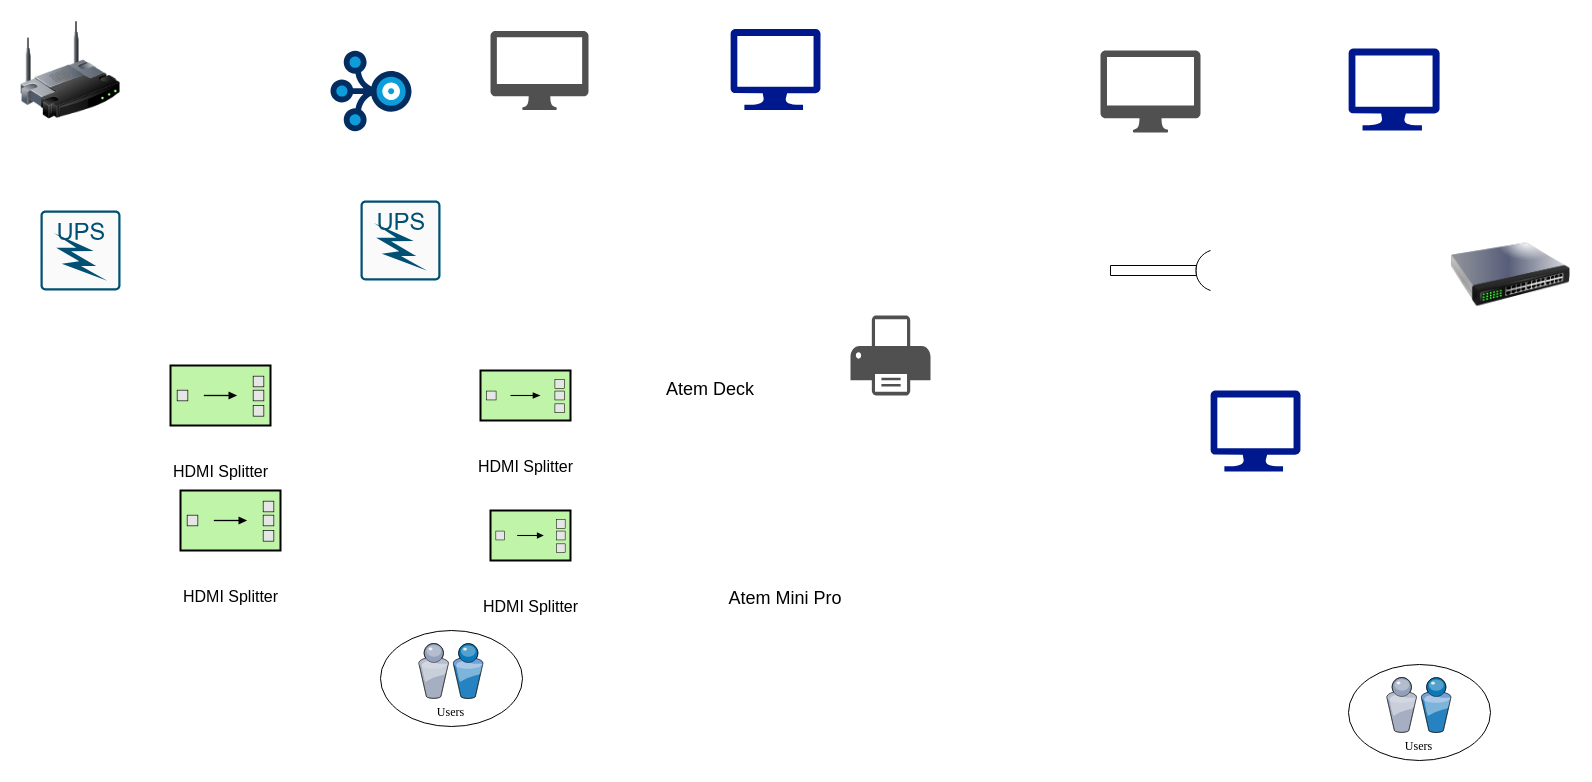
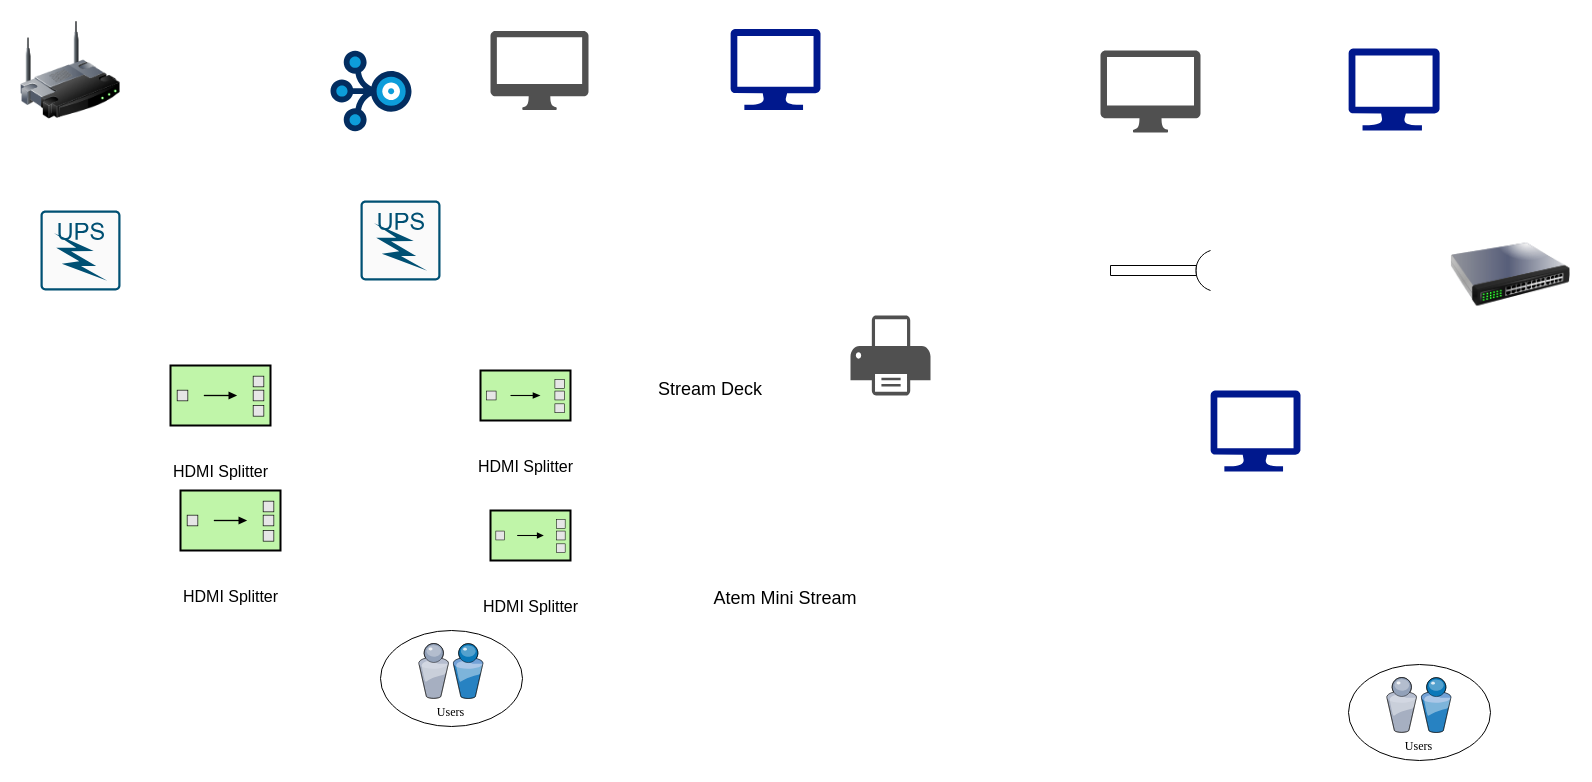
(710, 389) -> (710, 389)
(785, 598) -> (785, 598)
